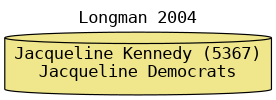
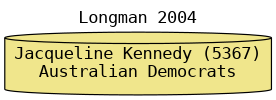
(138, 64) -> (138, 64)
